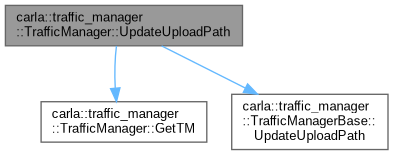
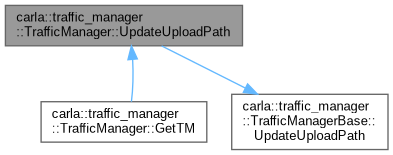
(115, 67) -> (133, 81)
